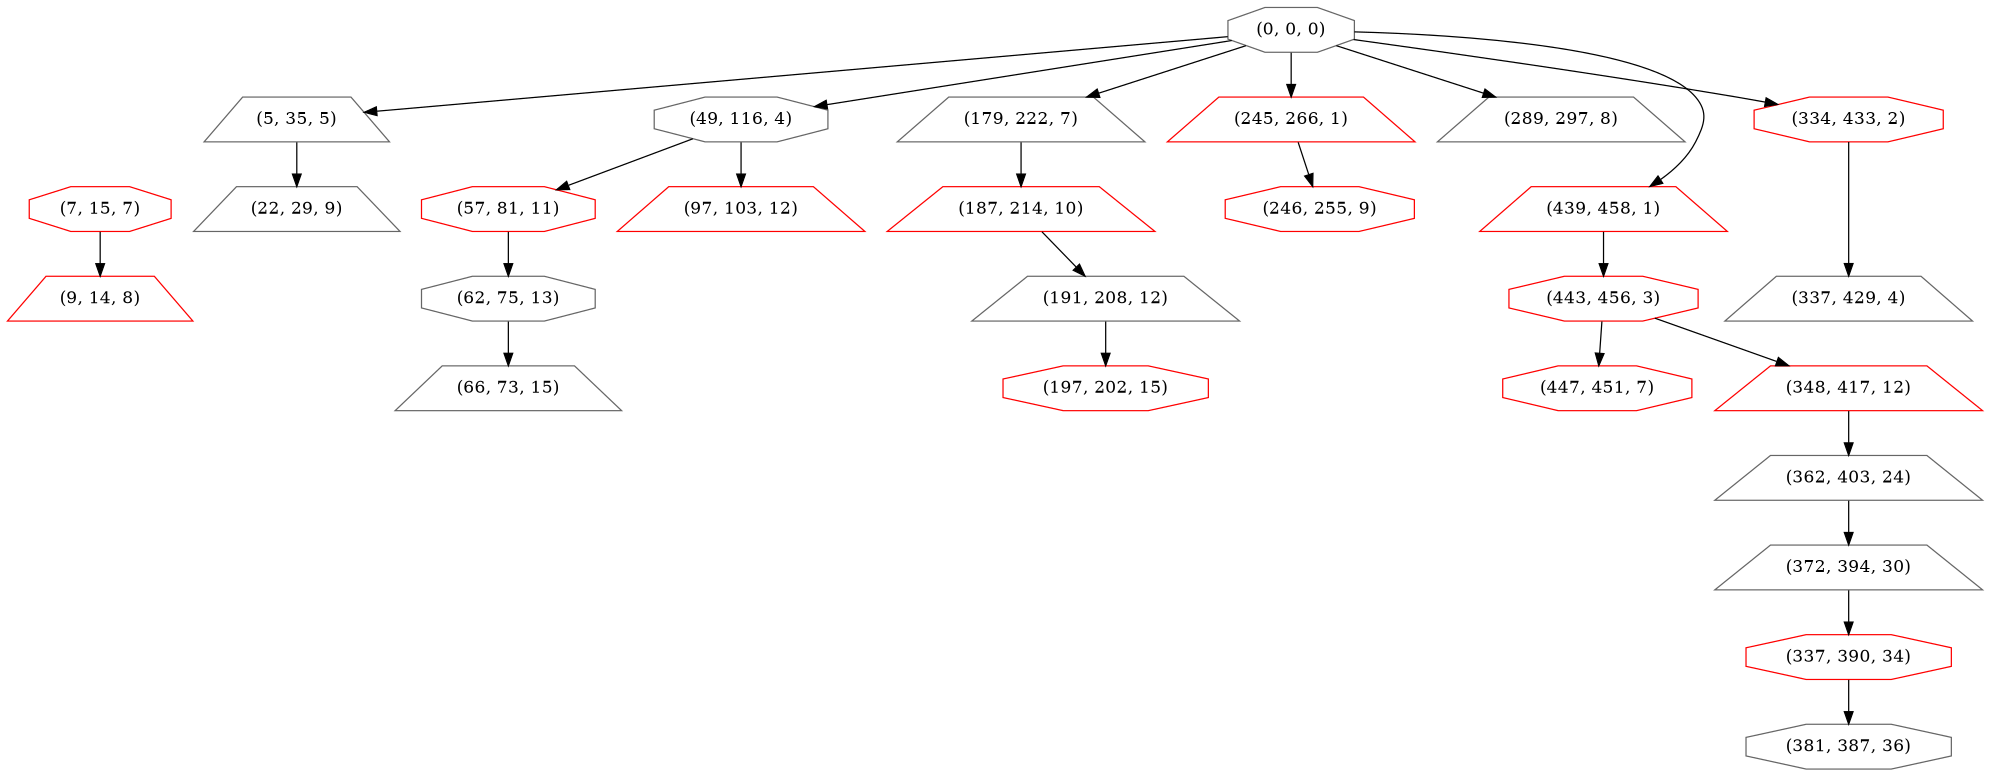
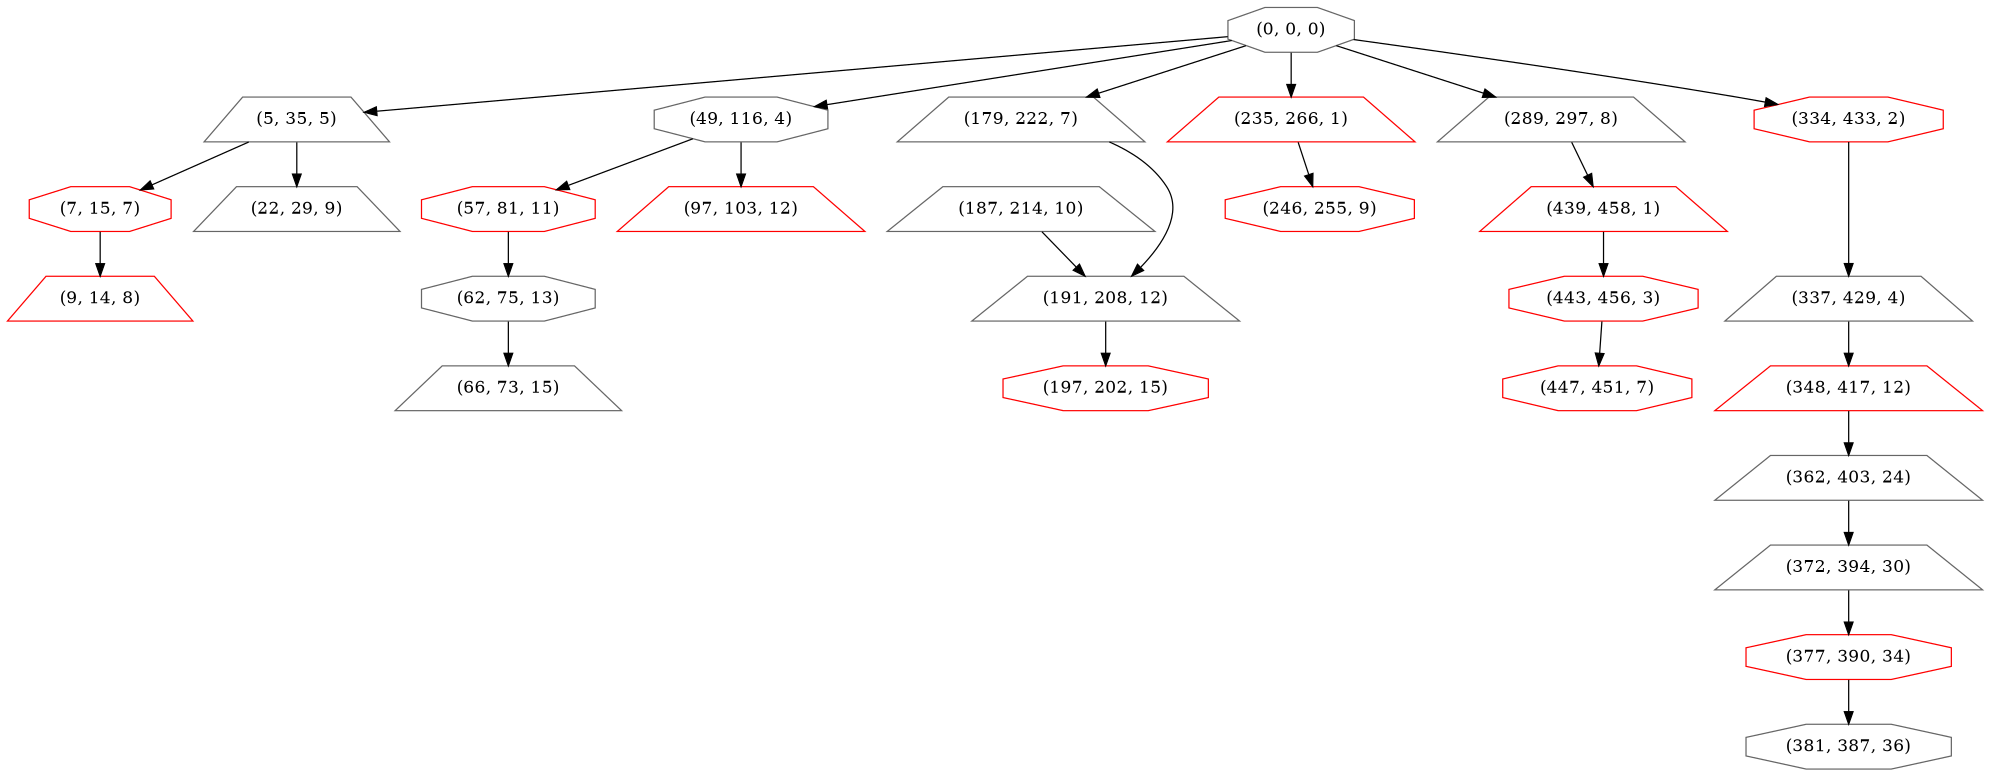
(1580, 52) -> (1580, 159)
(1291, 119) -> (1291, 119)
(1021, 158) -> (1170, 195)
none -> (200, 163)
(1021, 209) -> (1021, 209)
(1716, 340) -> (1849, 337)
(1849, 657) -> (1849, 657)
